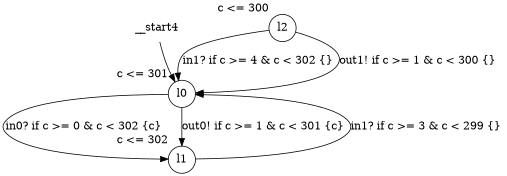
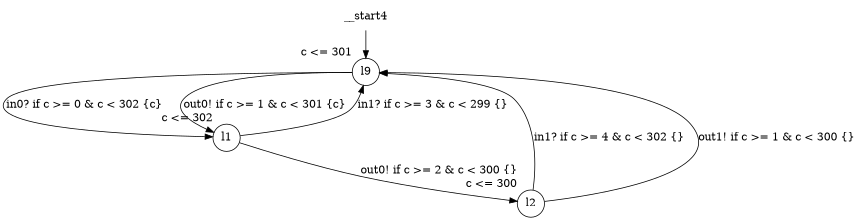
(182, 94) -> (366, 72)
none -> (373, 179)
